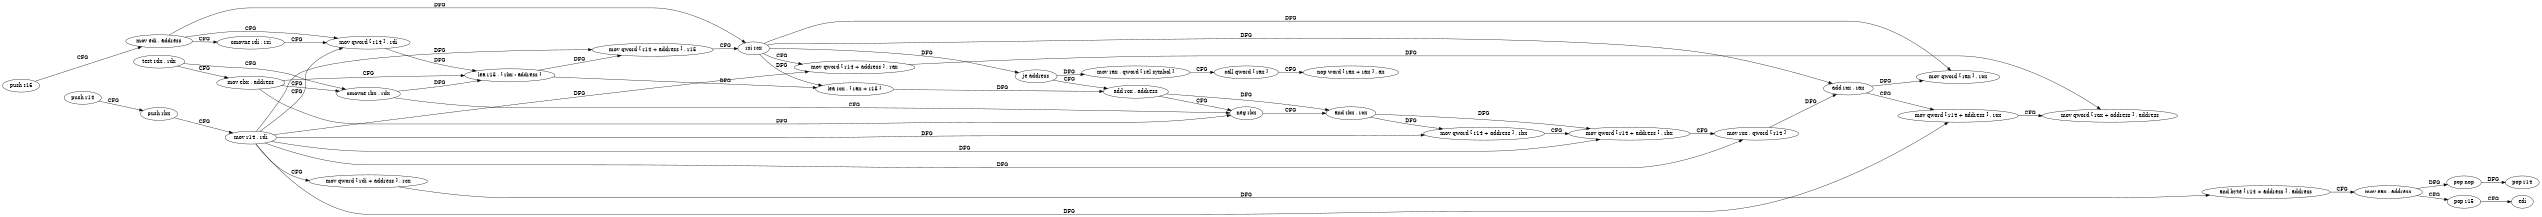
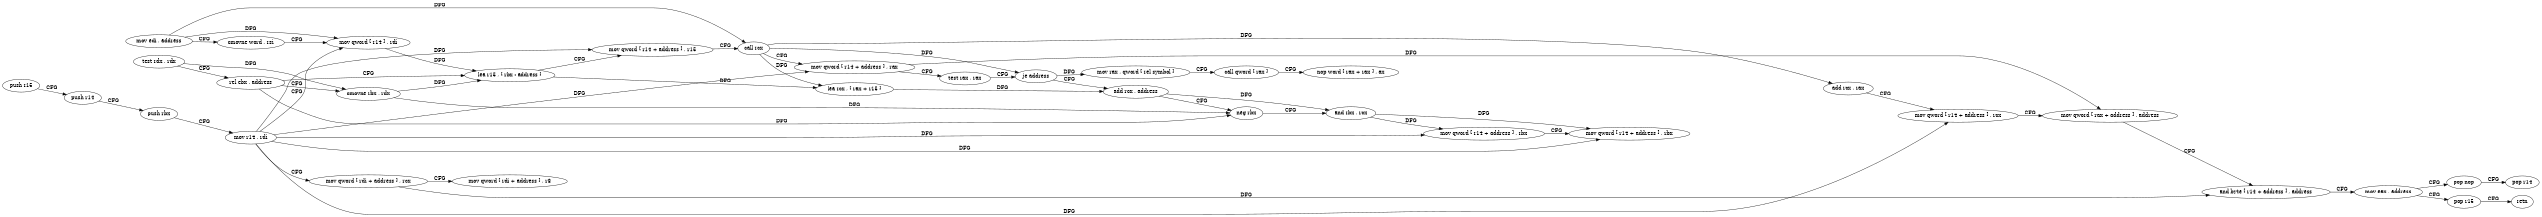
(251, 29) -> (251, 29)
(251, 43) -> (251, 43)
(754, 48) -> (754, 48)
(580, 59) -> (580, 59)
(251, 64) -> (251, 64)
(87, 65) -> (50, 91)
(1958, 77) -> none
none -> (965, 78)
(251, 83) -> (251, 83)
(855, 105) -> (855, 105)
(1756, 134) -> none
none -> (2186, 153)
(2493, 180) -> (2493, 180)
none -> (510, 181)
(2435, 183) -> (2435, 183)
(2522, 202) -> (2522, 202)
